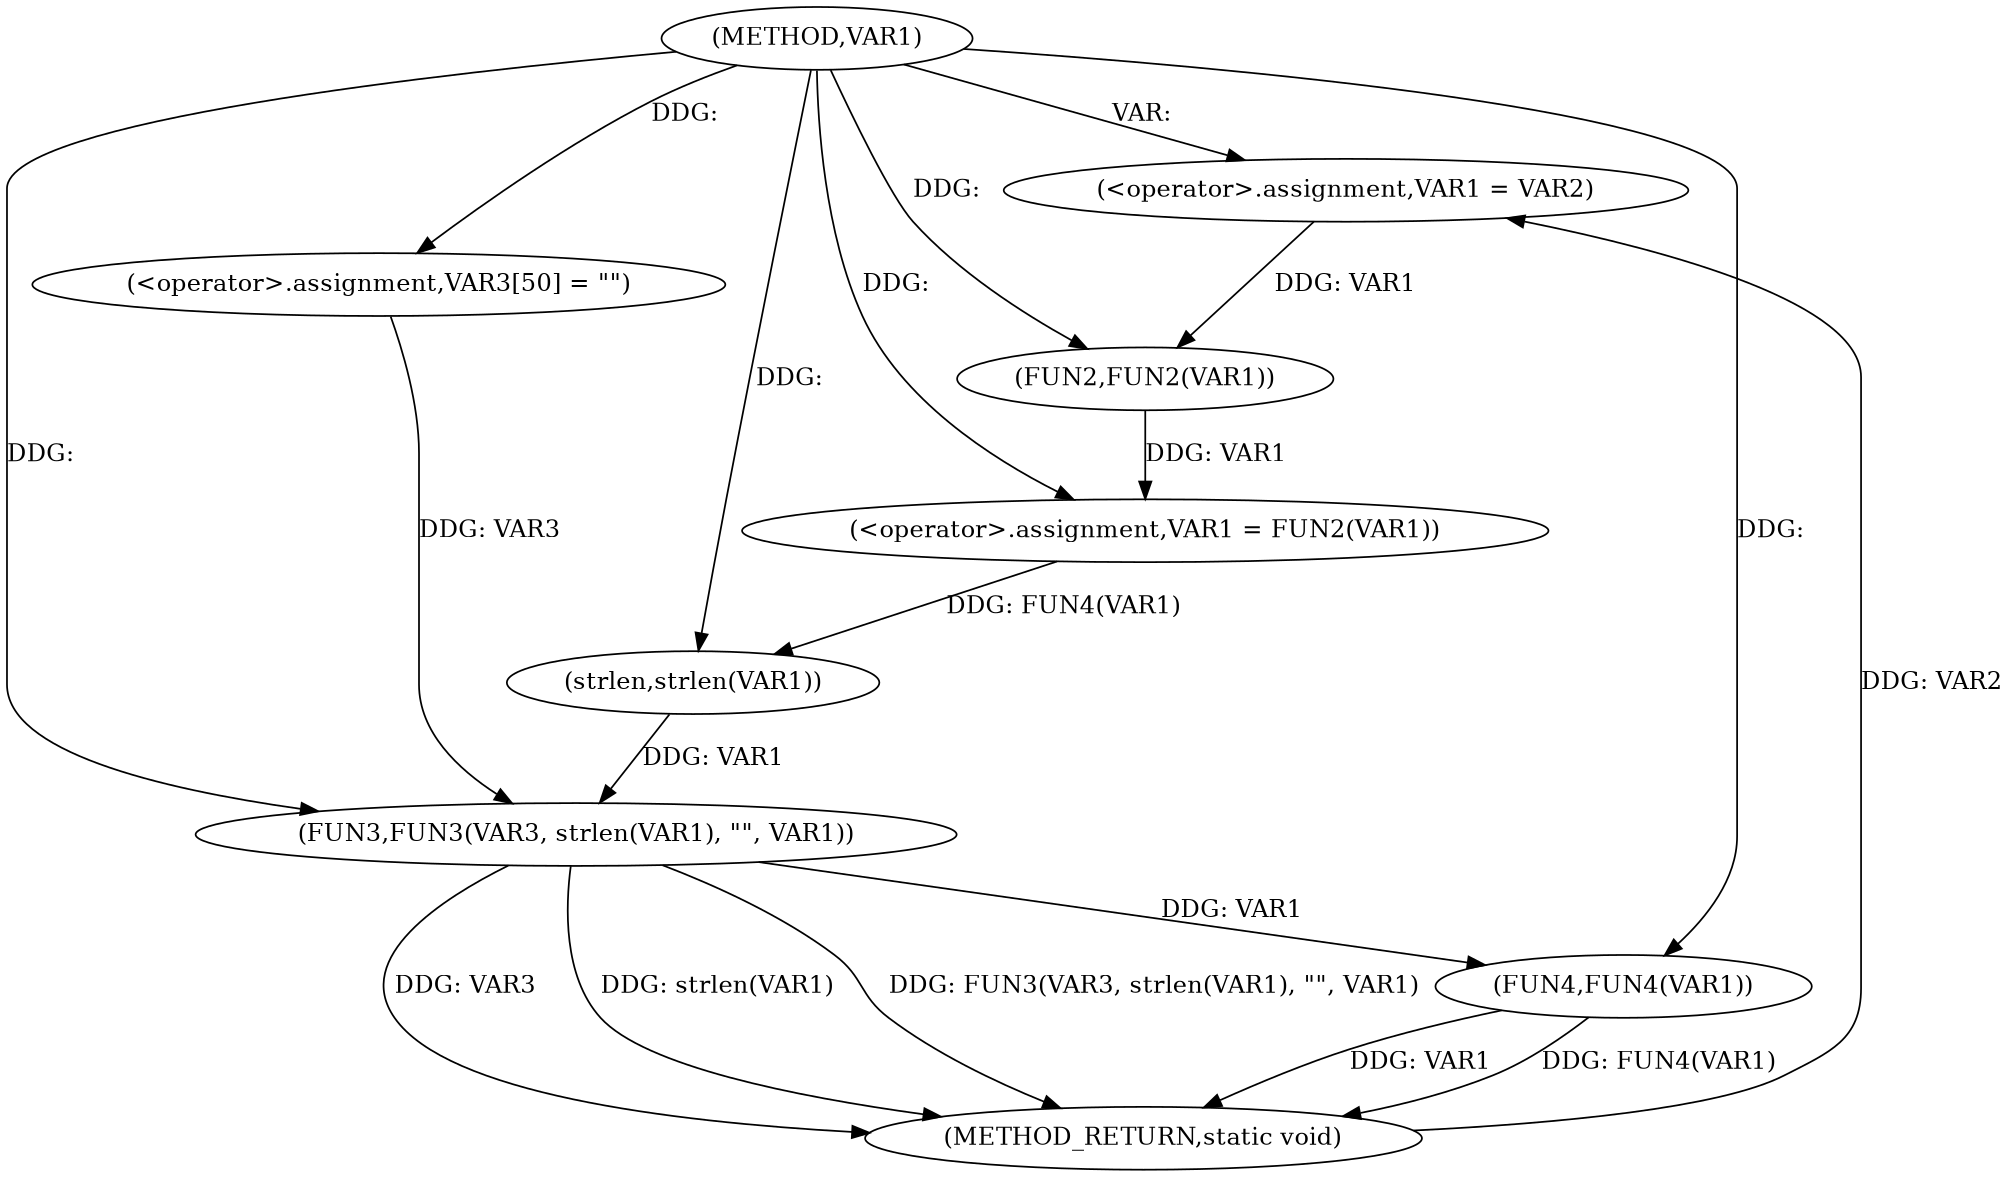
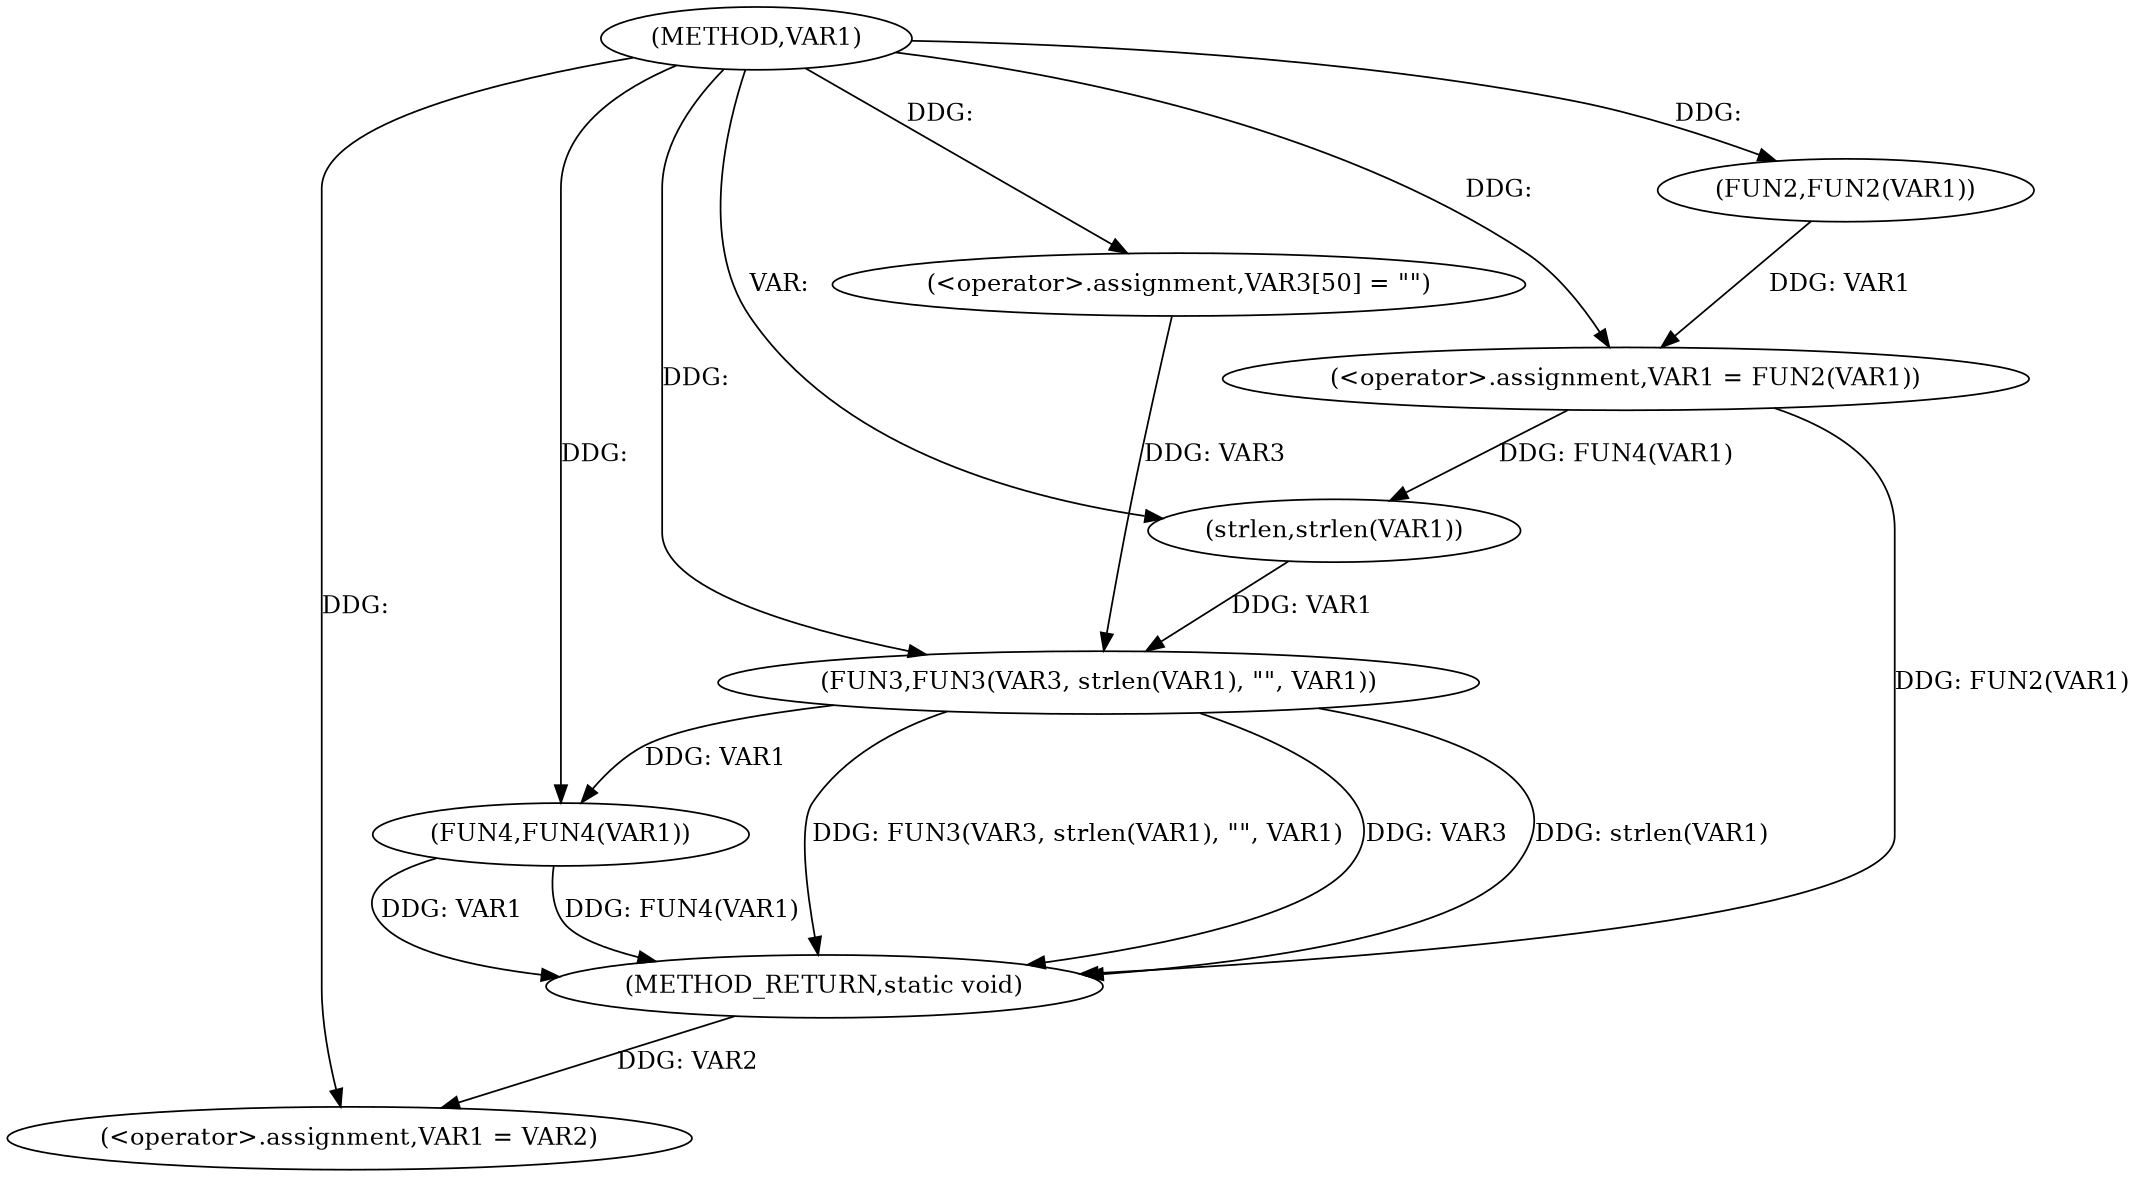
(1146, 114) -> (359, 607)
(1252, 279) -> none
(793, 379) -> (783, 285)
none -> (1750, 905)
